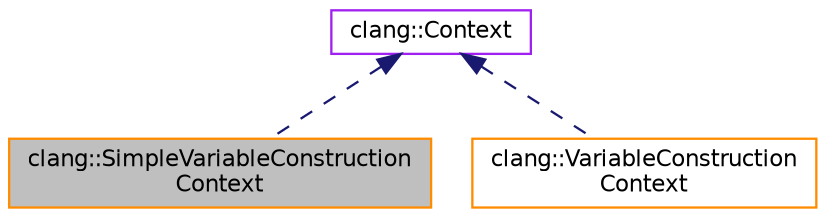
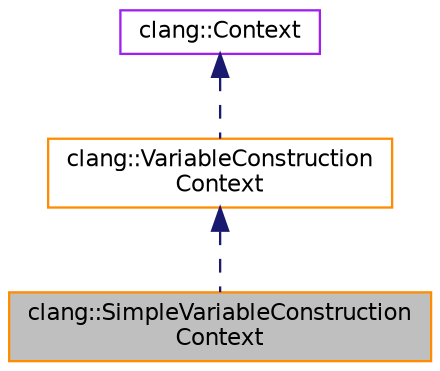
(326, 103) -> (220, 262)
